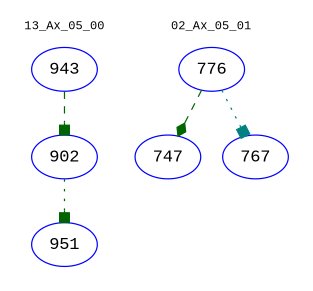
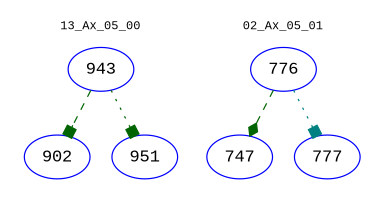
(255, 157) -> (327, 157)
(64, 195) -> (120, 108)
